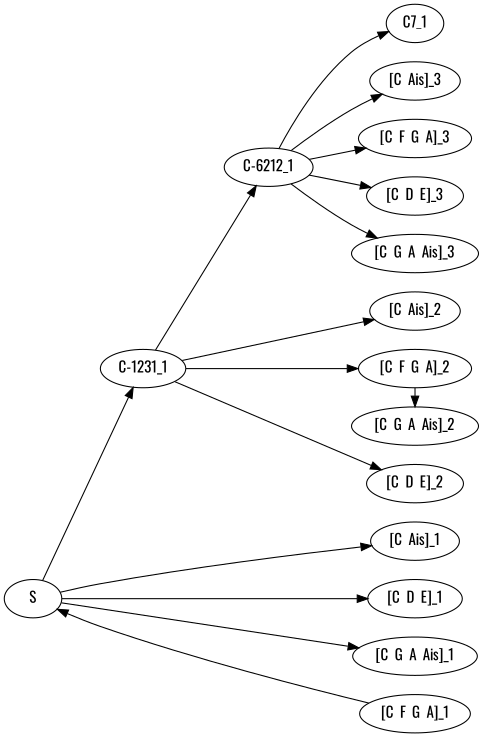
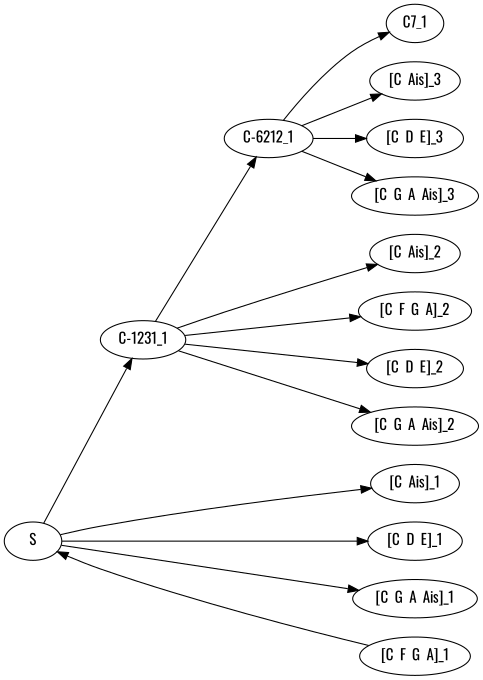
(415, 138) -> none
(415, 392) -> (269, 380)
